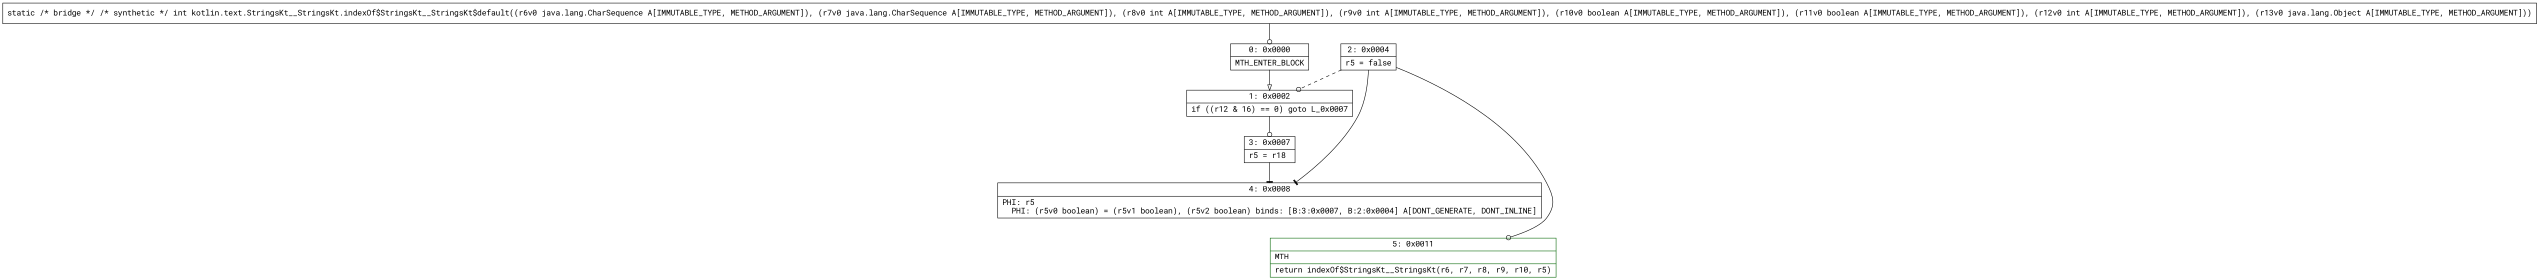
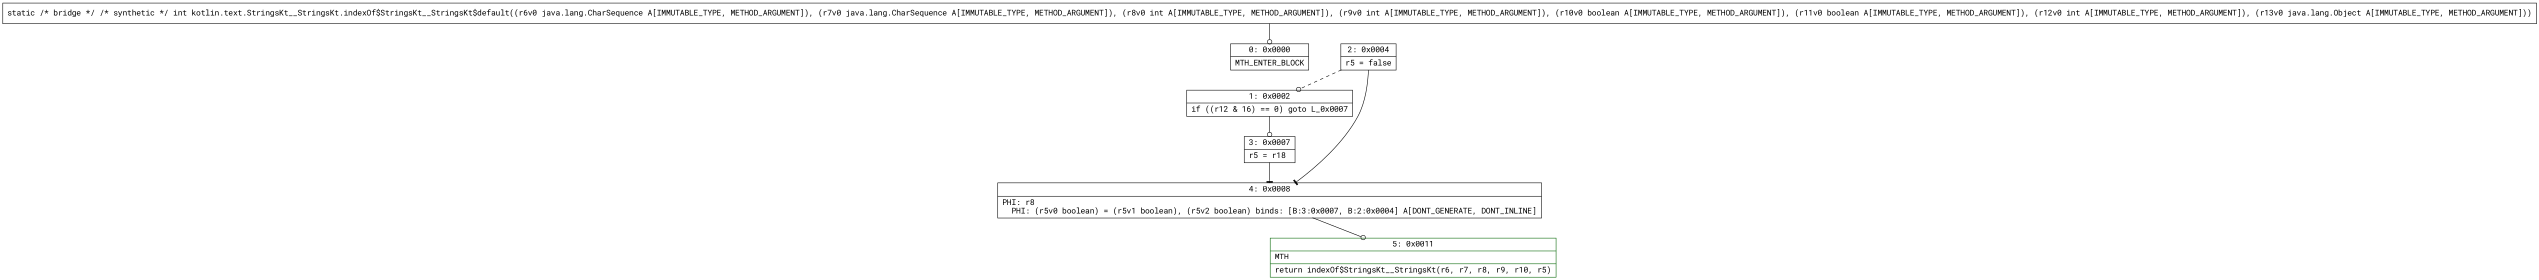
(1270, 77) -> none
(1512, 138) -> (1337, 227)
(1021, 203) -> (1021, 203)
